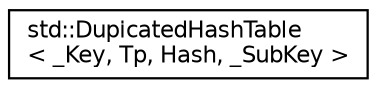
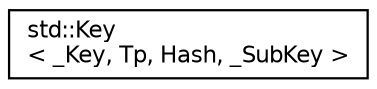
(188, 44) -> (188, 44)
